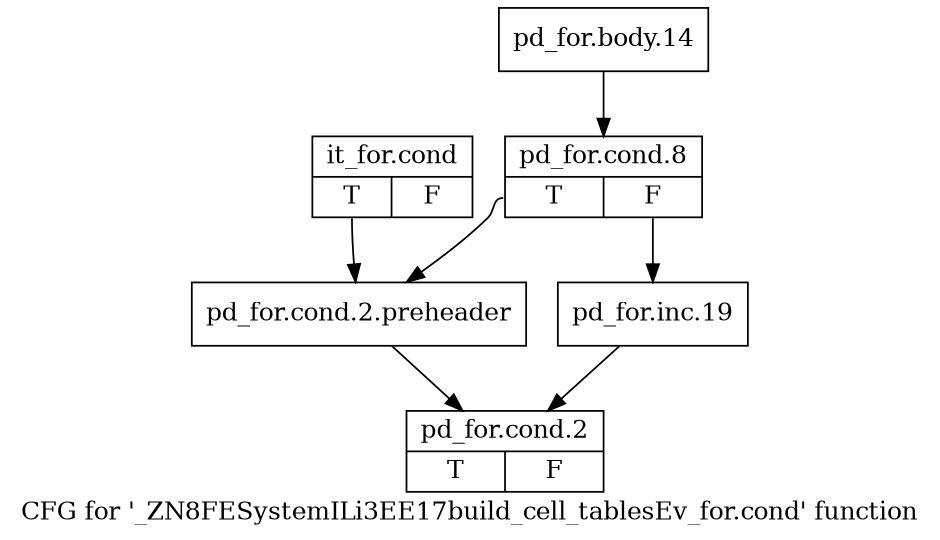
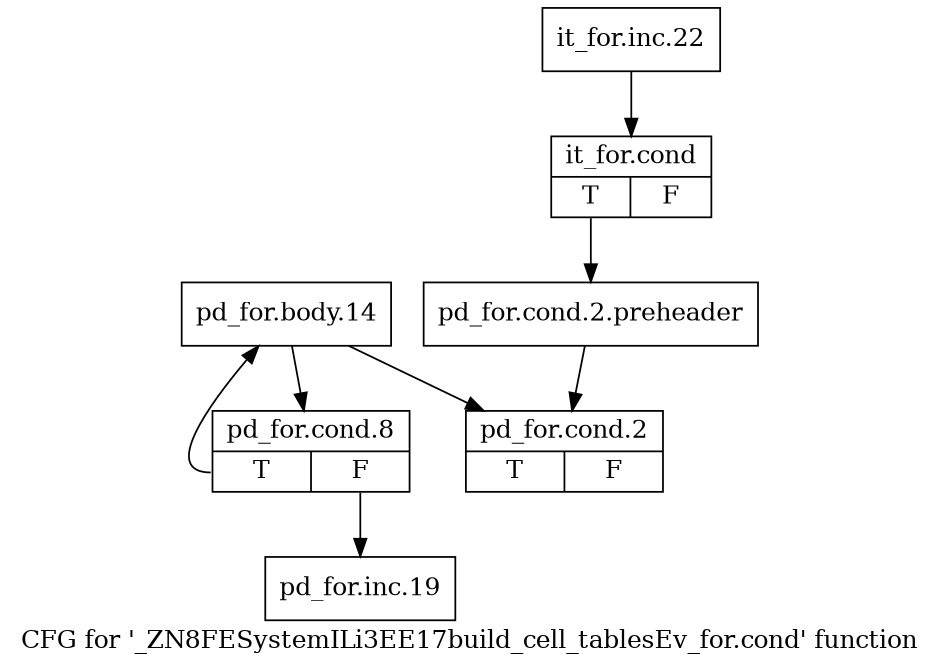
none -> (631, 40)
(466, 238) -> (204, 418)
(590, 373) -> (408, 374)
